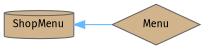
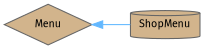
(98, 25) -> (117, 25)
